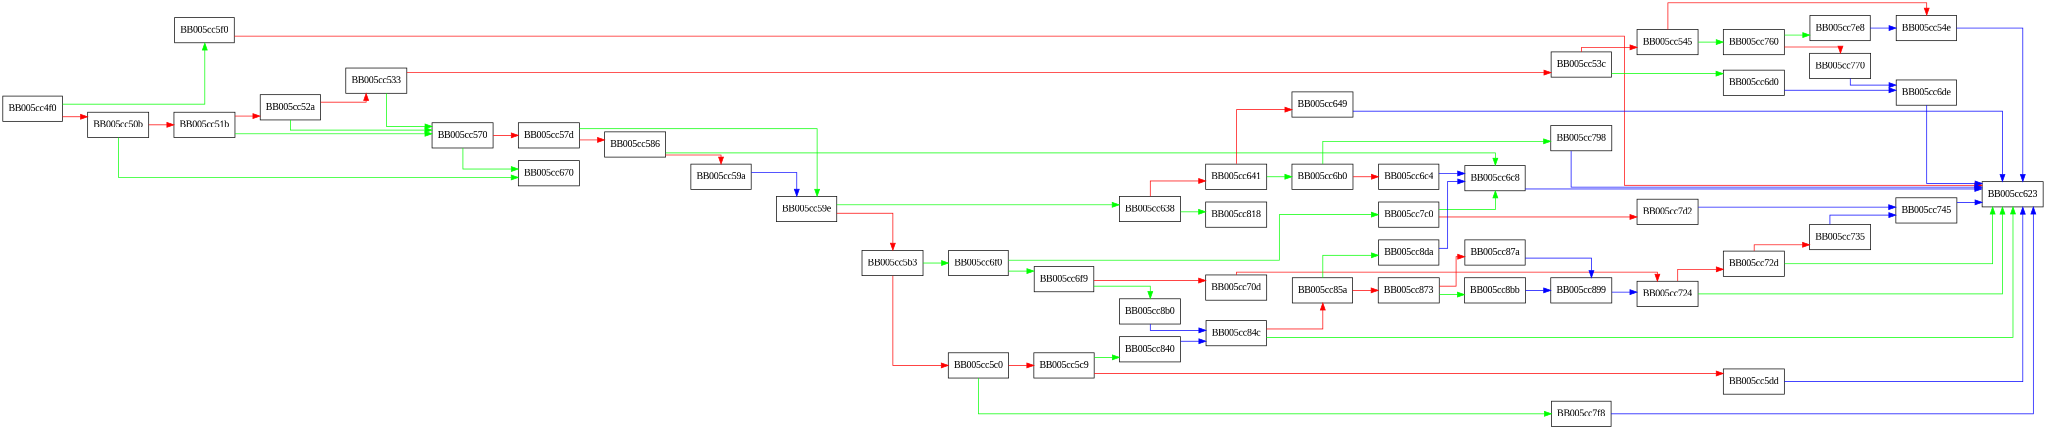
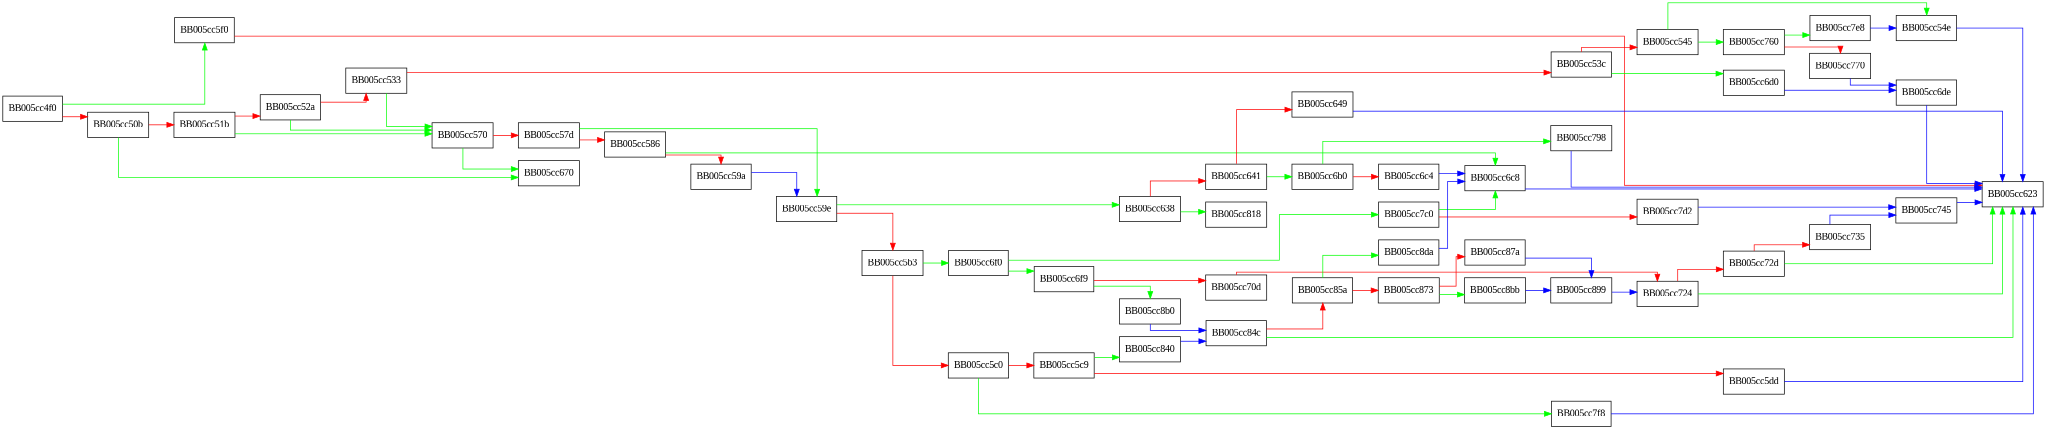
(1787, 3) -> (1787, 3)
